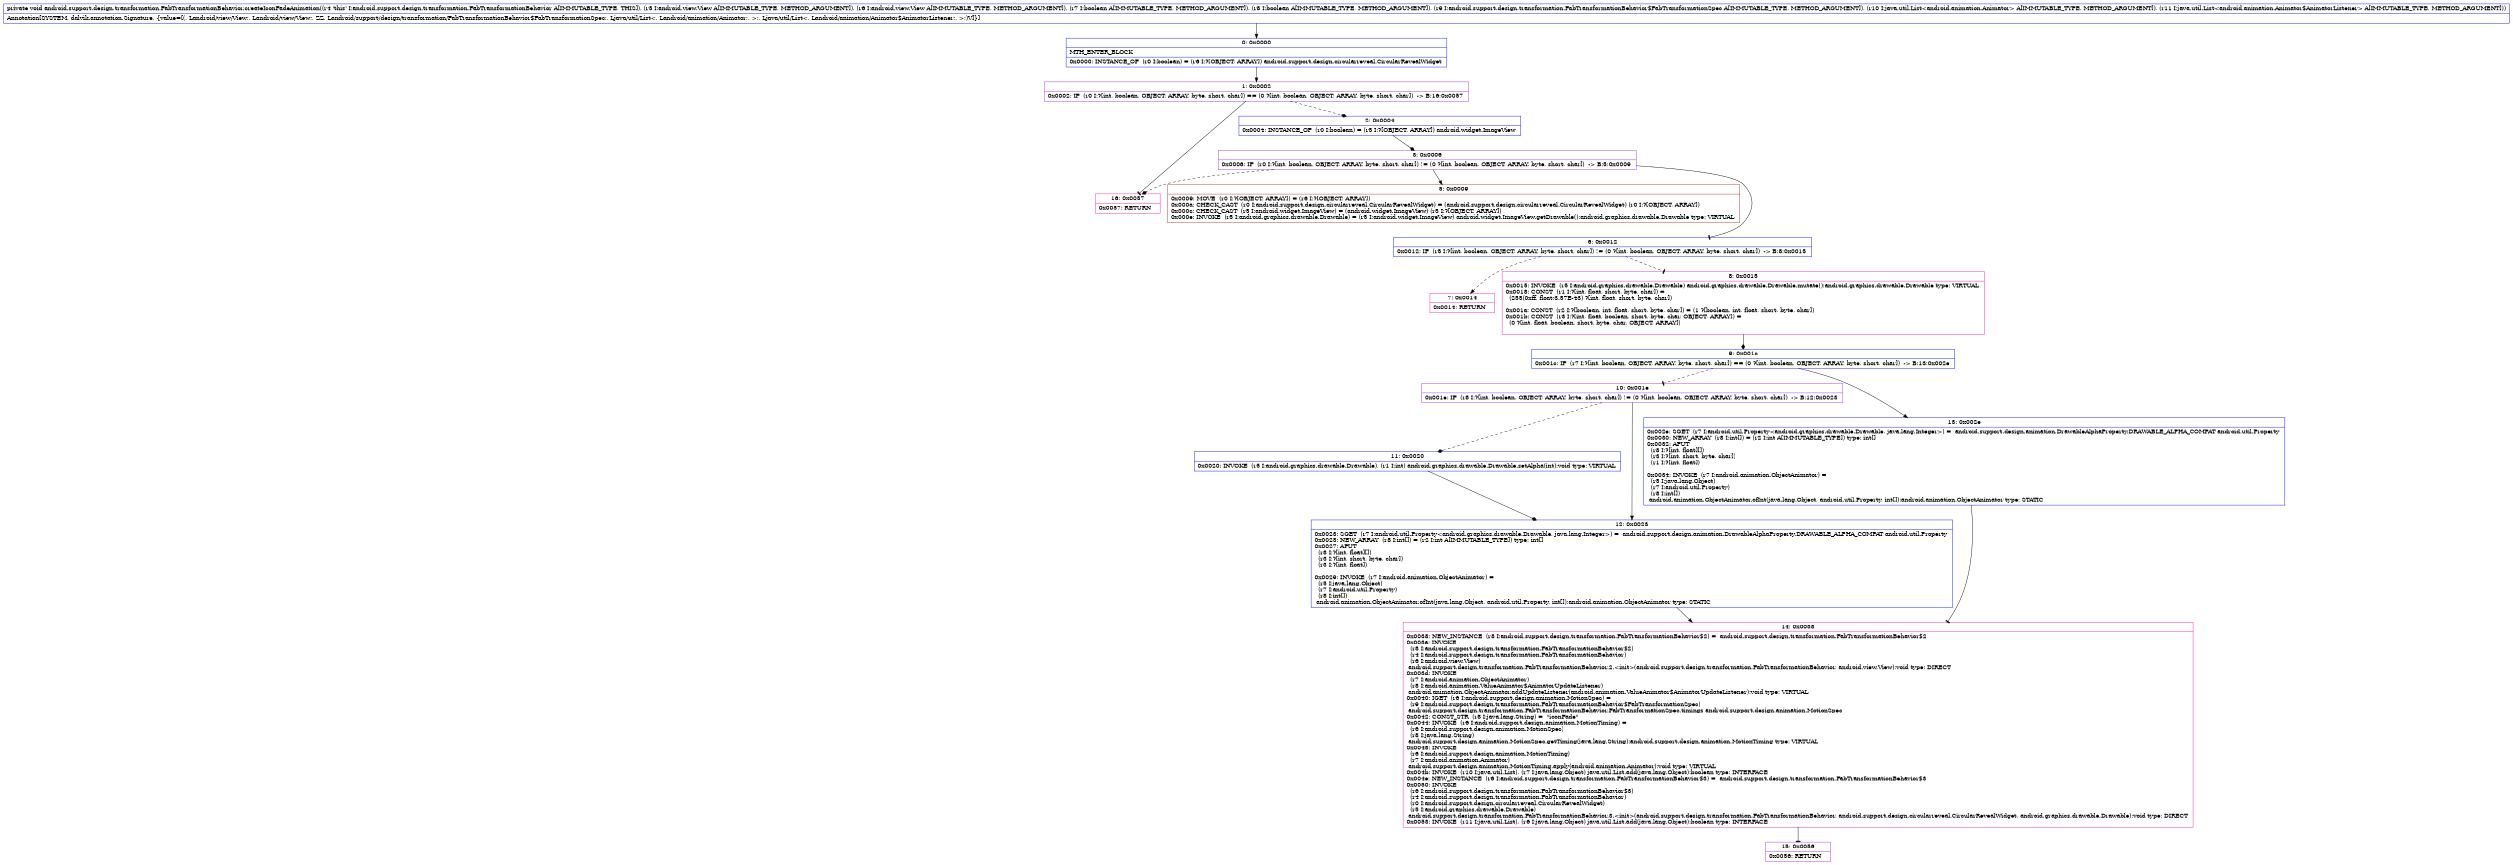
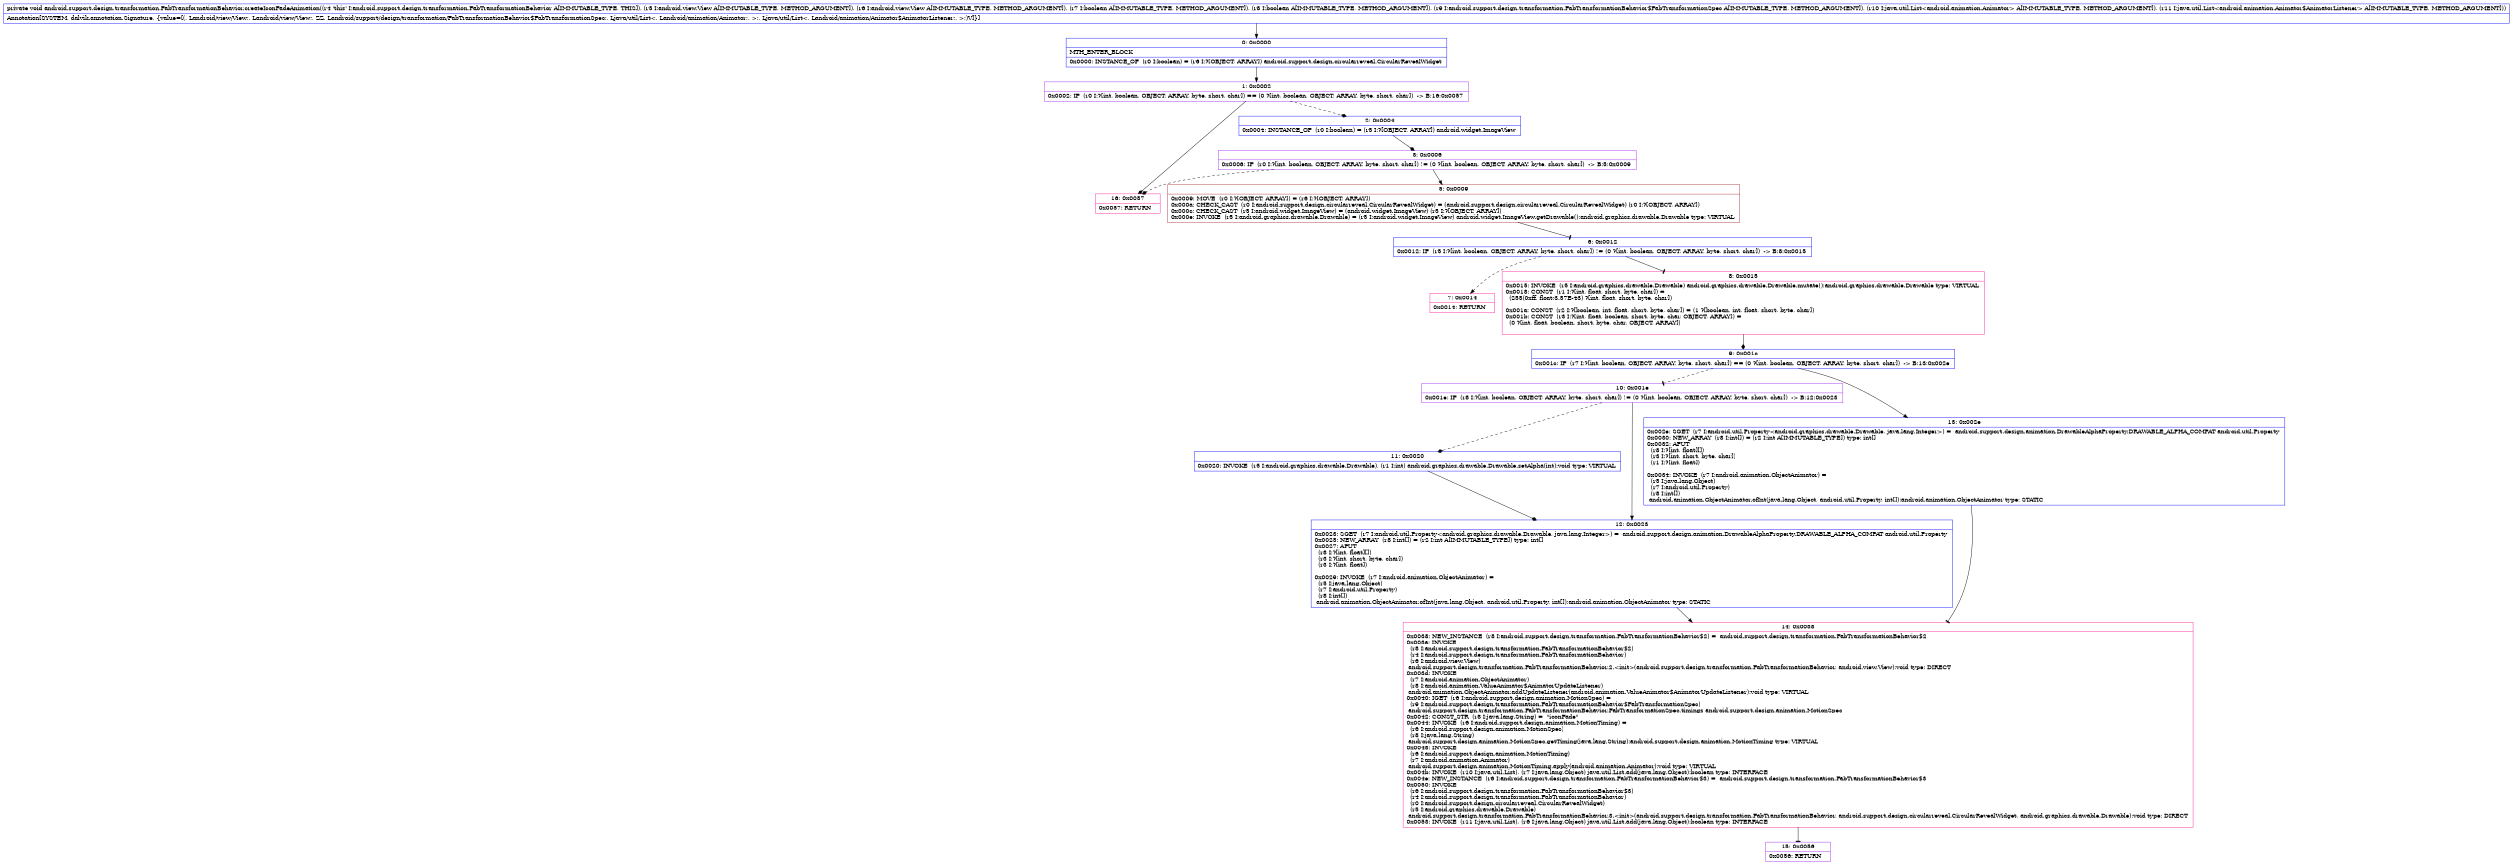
(1193, 147) -> (1193, 147)
(1730, 178) -> (1543, 230)
(1644, 264) -> (1644, 264)
